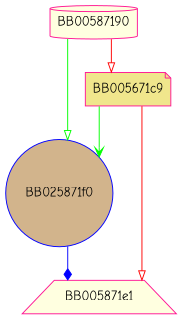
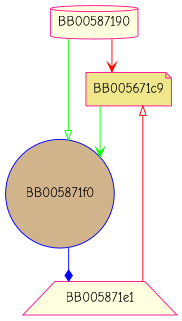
(111, 51) -> (112, 51)
(142, 189) -> (143, 198)
(59, 193) -> (60, 194)
